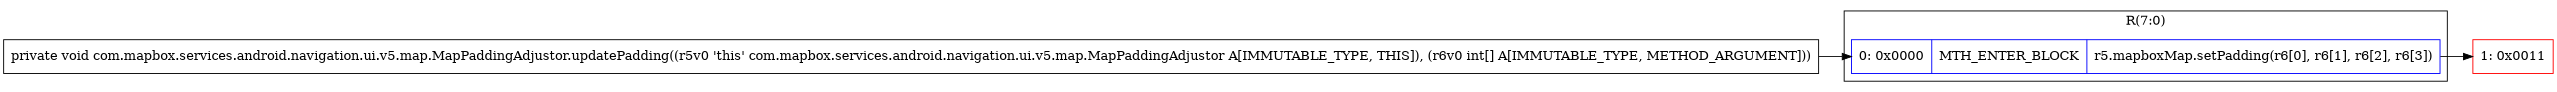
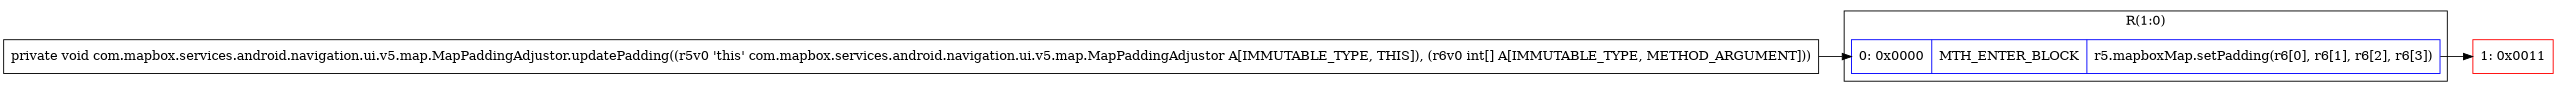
(2146, 21) -> (2146, 21)
